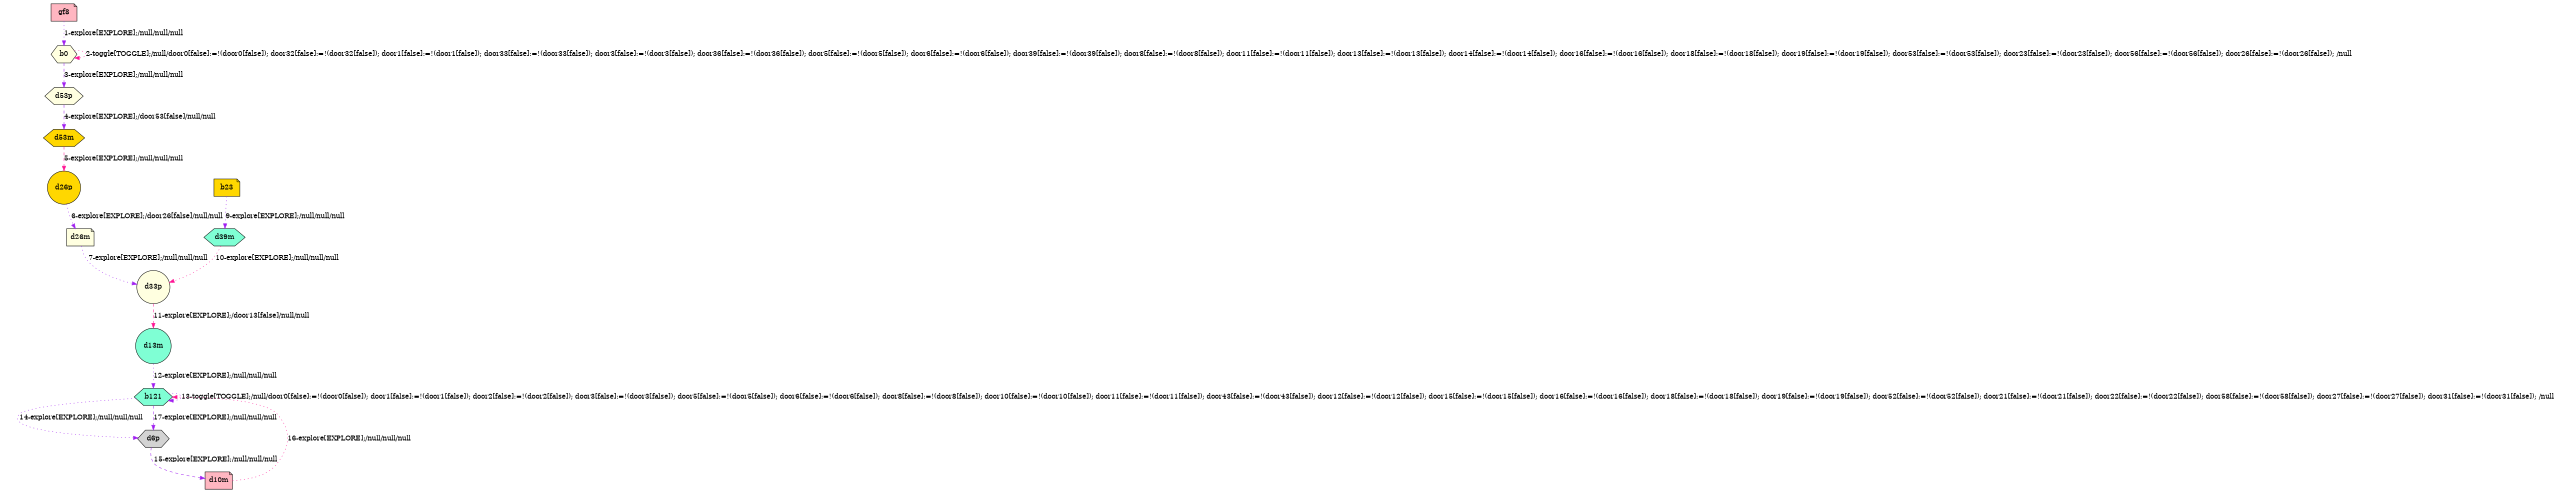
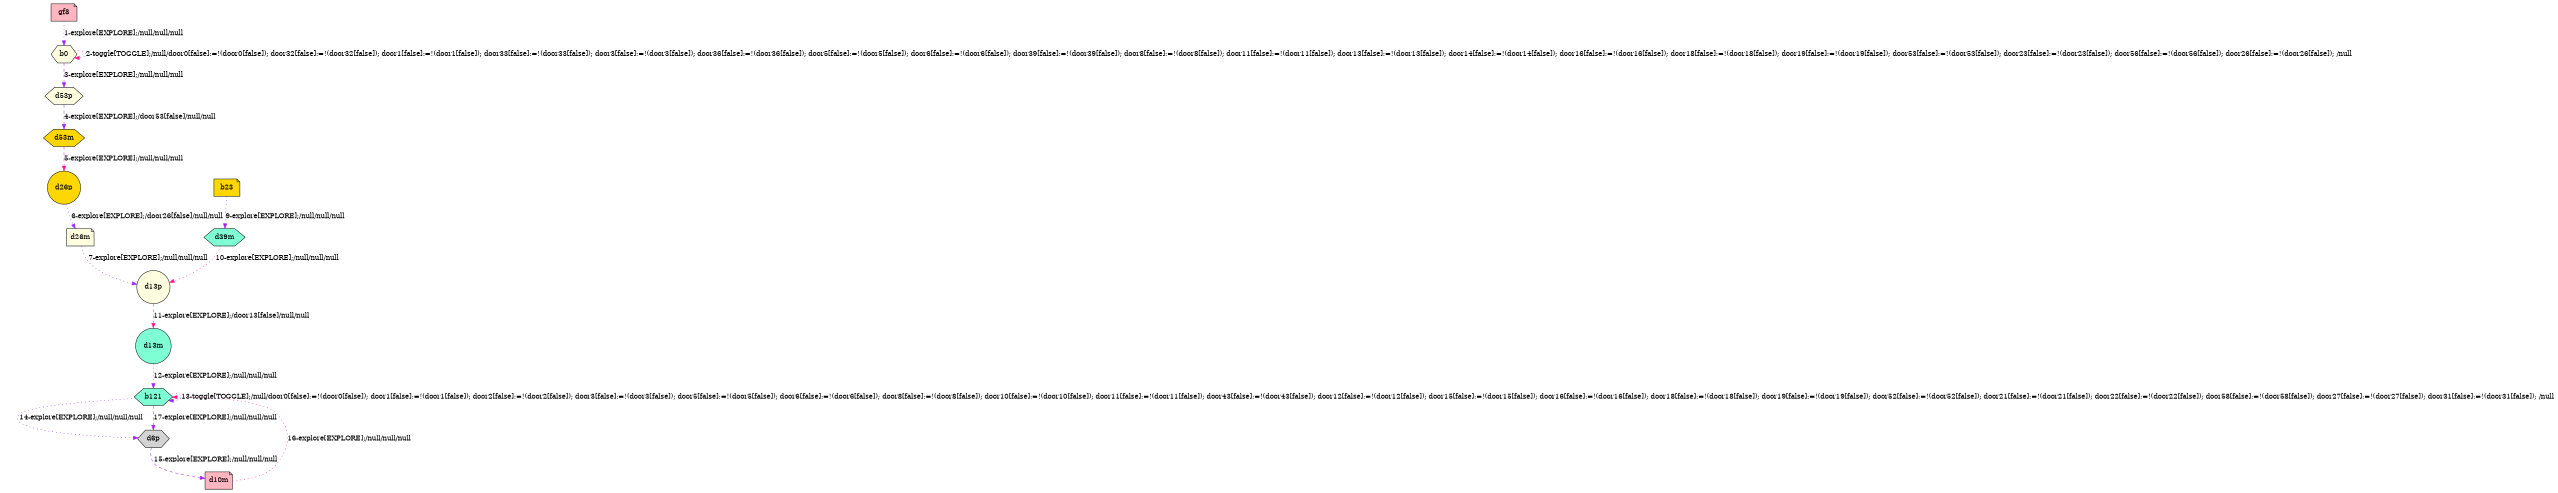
(153, 287) -> (153, 287)
